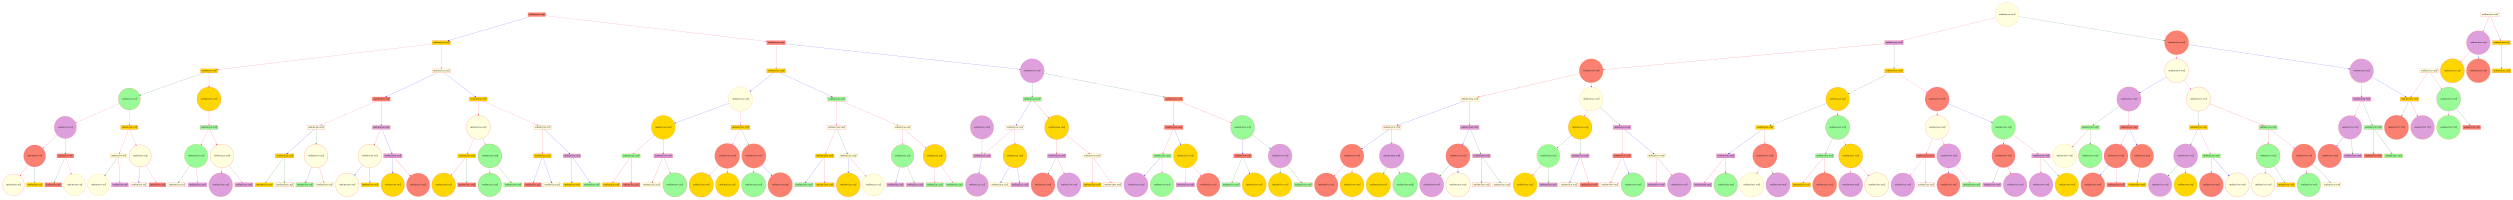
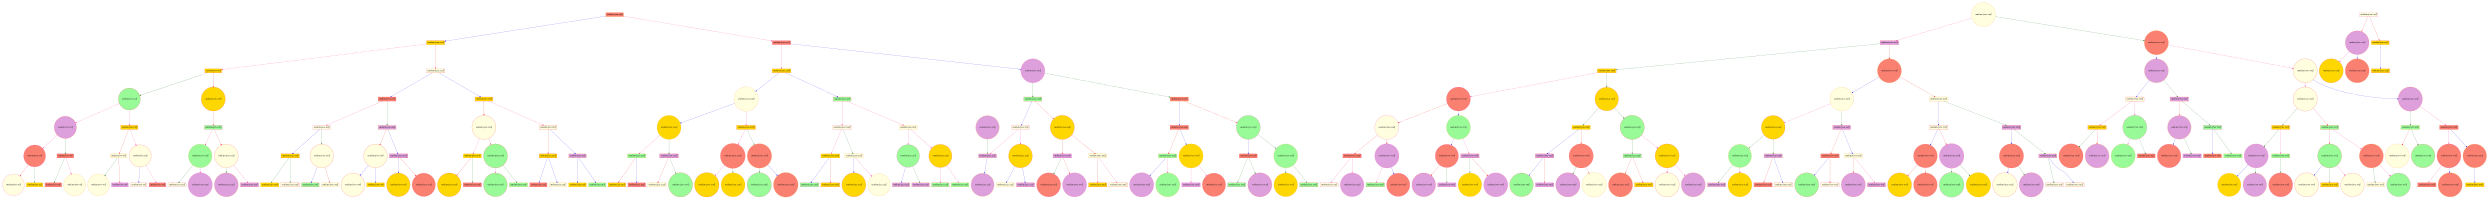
(2389, 87) -> (2143, 88)
(1280, 156) -> (1286, 156)
(2221, 166) -> (2319, 170)
(197, 185) -> (200, 185)
(1254, 185) -> (1260, 185)
